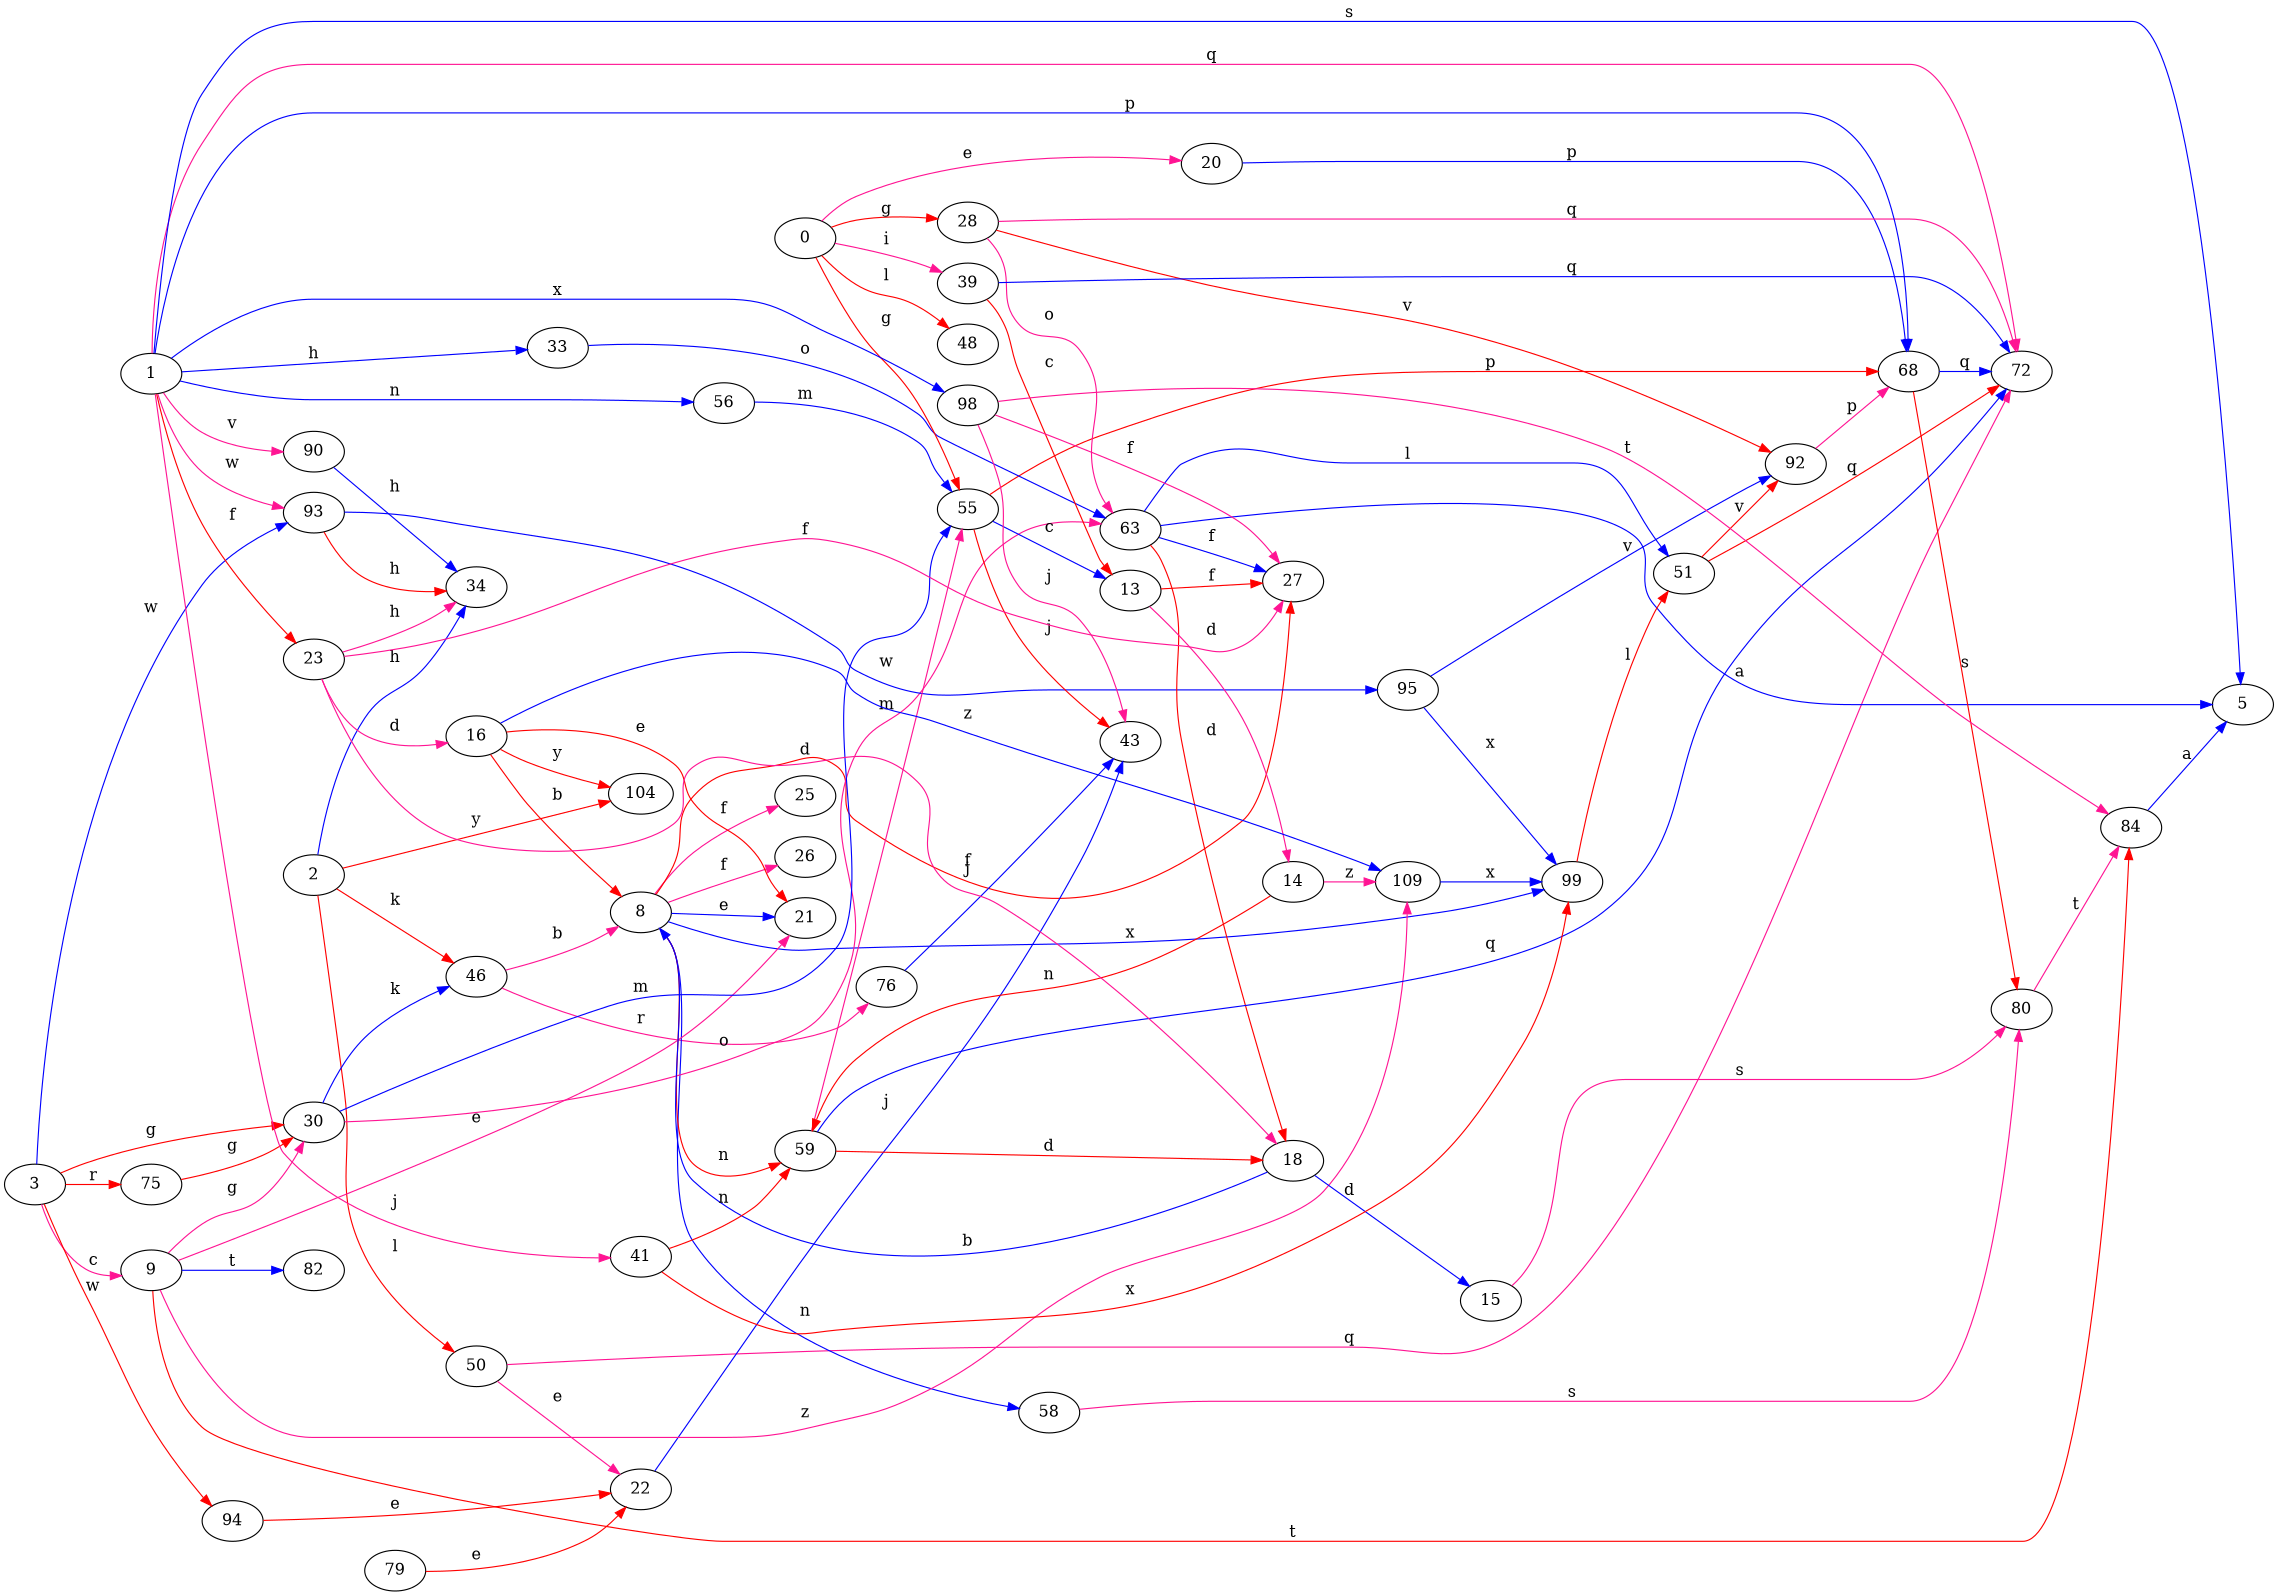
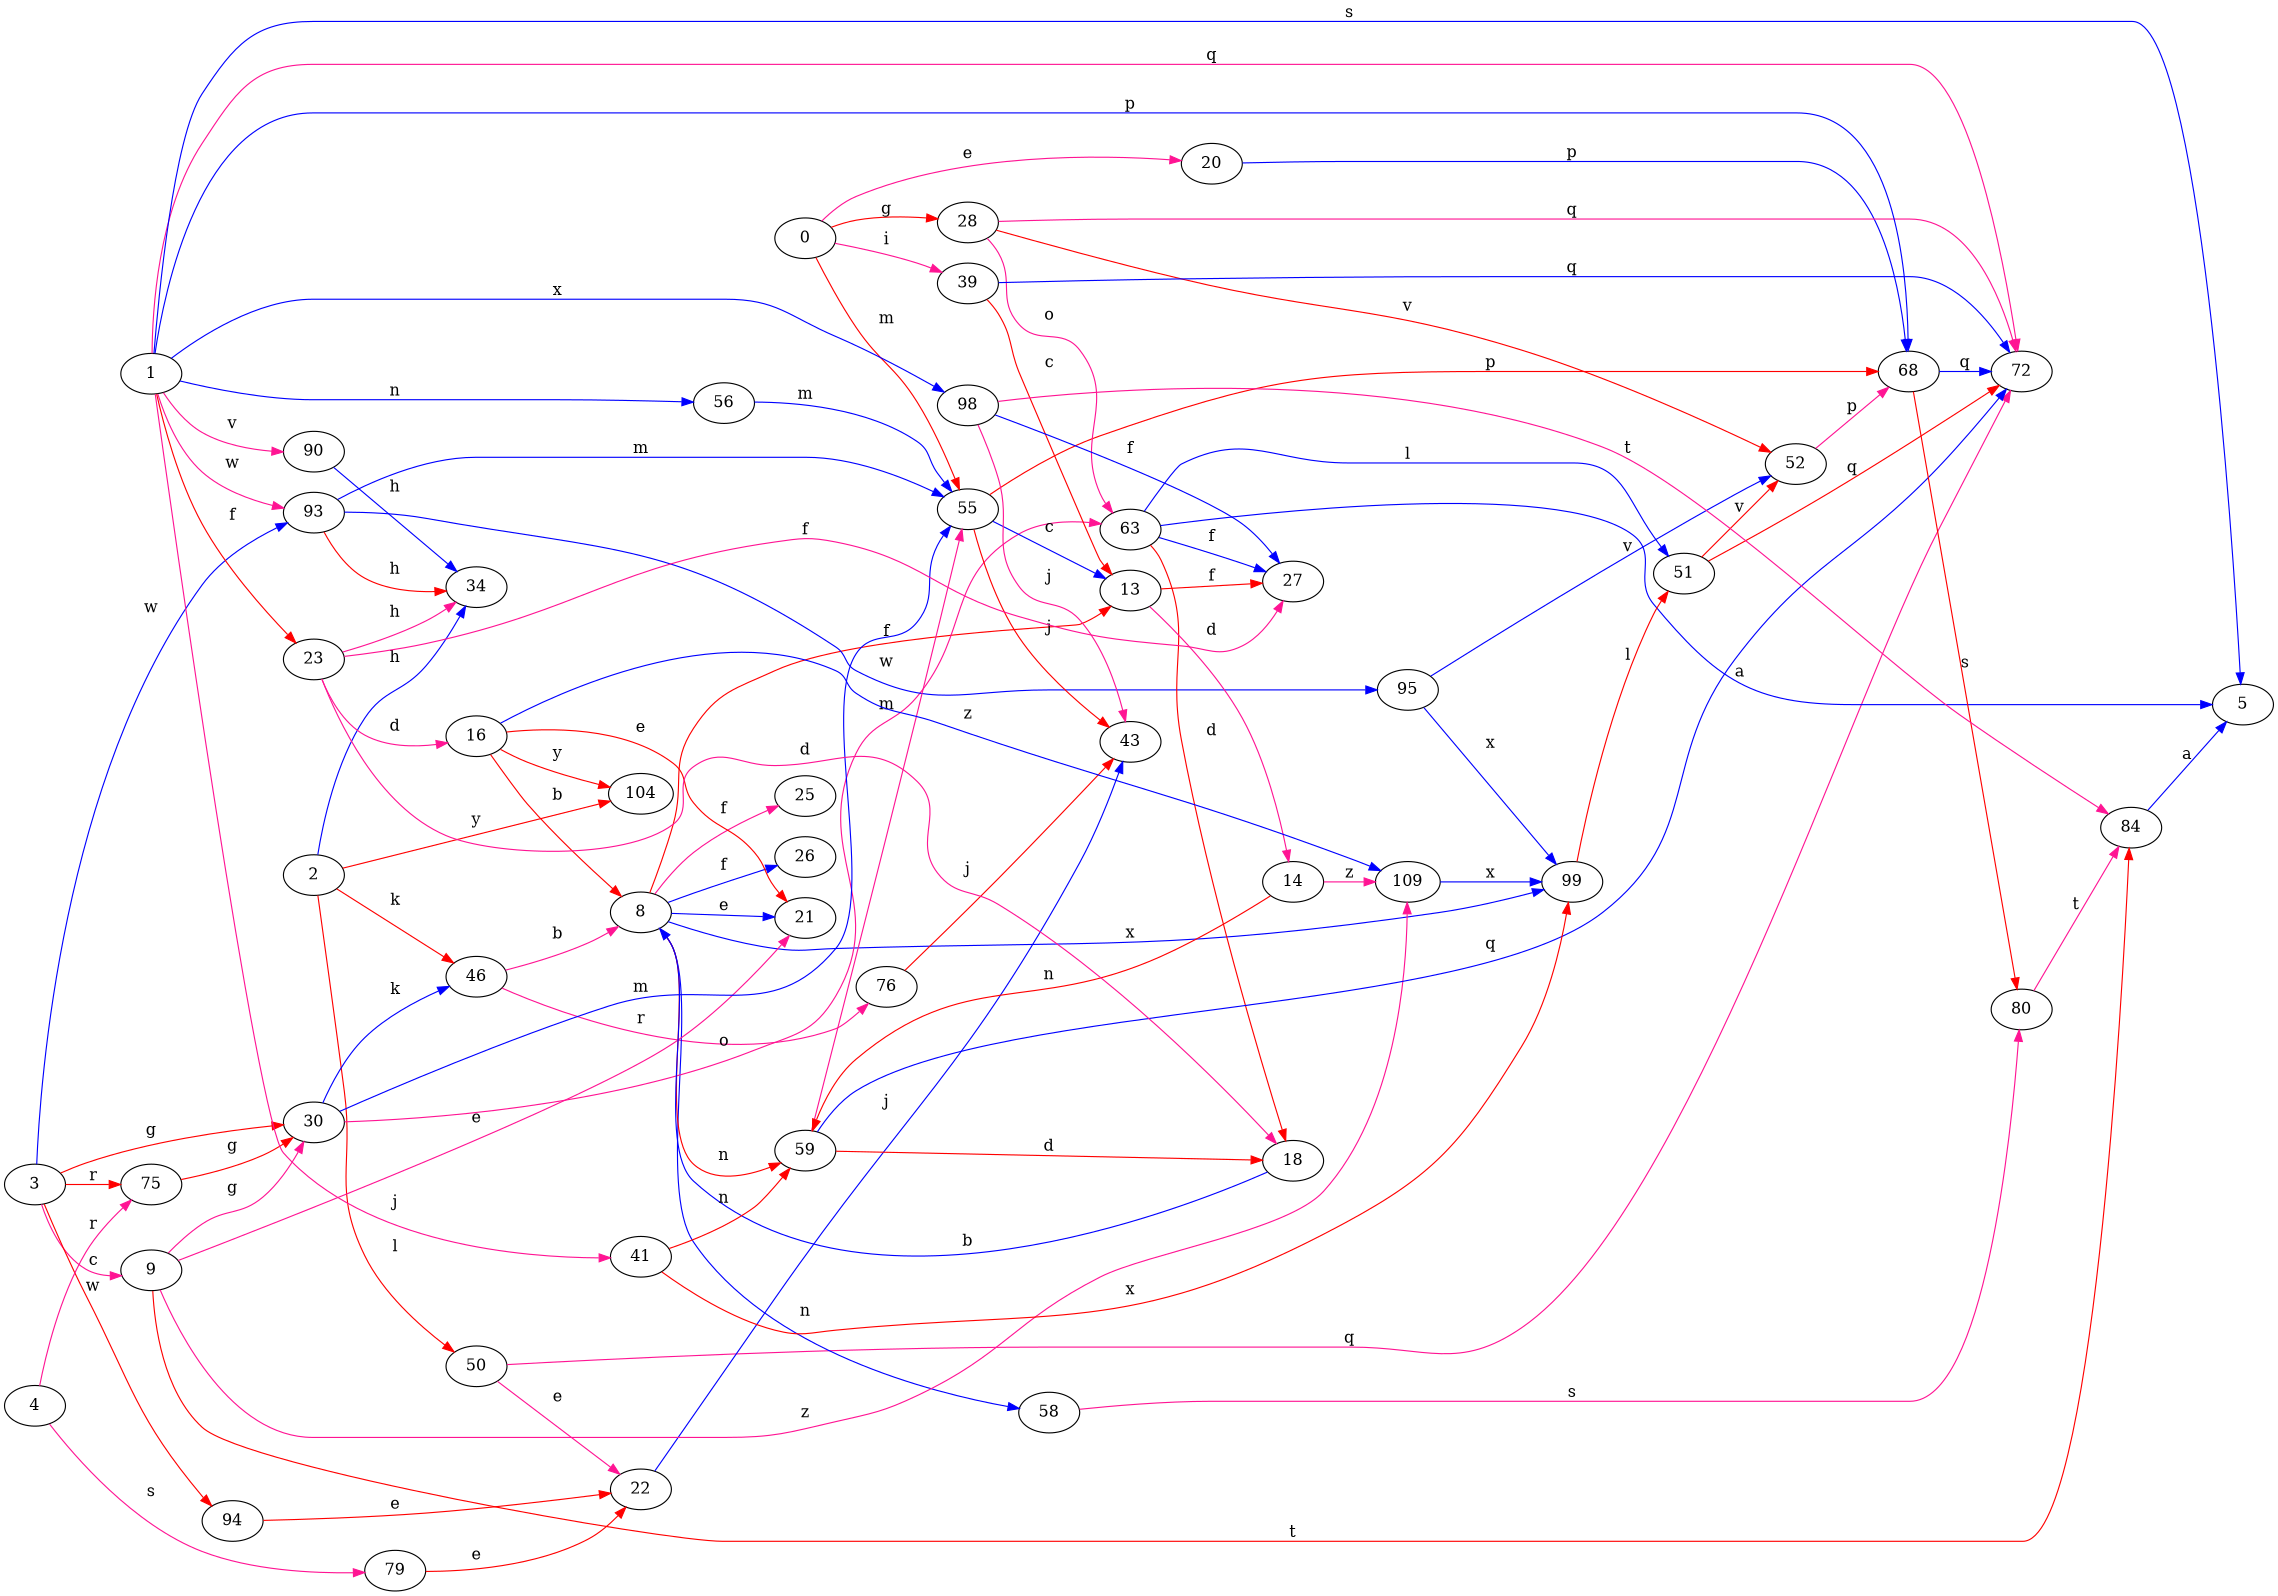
(887, 319) -> (887, 319)
(968, 344) -> none
(558, 348) -> none
none -> (634, 457)
(1796, 464) -> (1796, 464)
(1141, 473) -> (1141, 473)
(1007, 870) -> (1007, 870)
(717, 885) -> (717, 885)
(998, 890) -> (789, 666)
(314, 1270) -> none
(1491, 1301) -> none
none -> (35, 1406)
